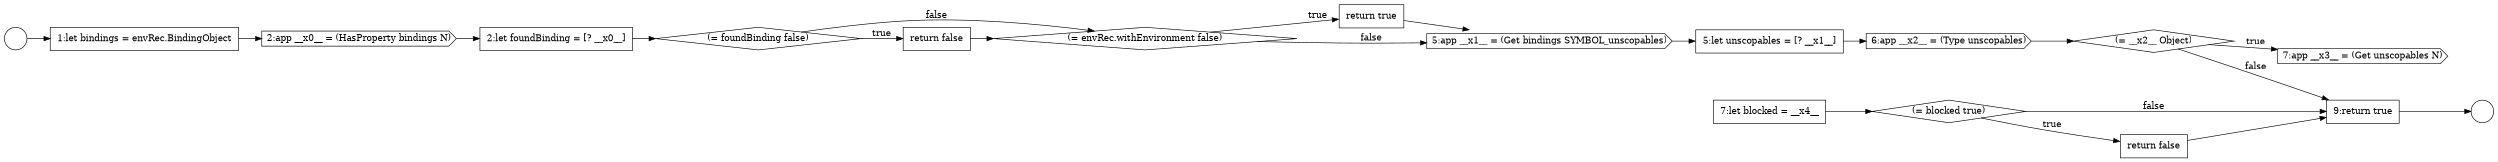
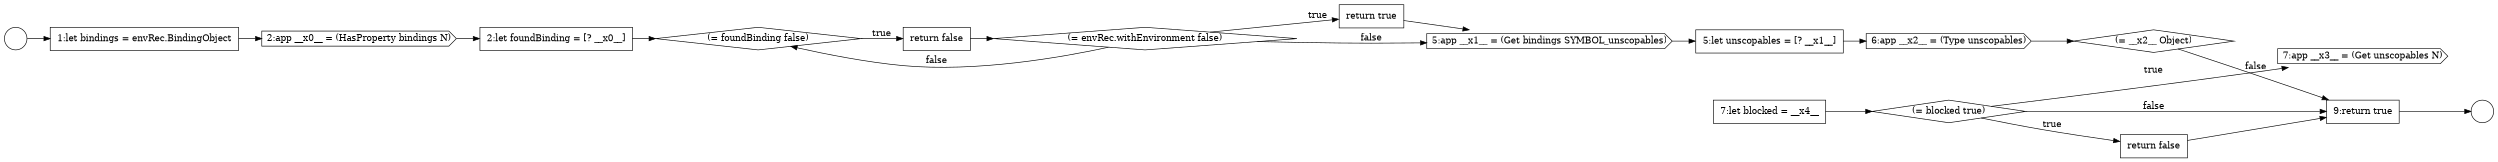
(944, 20) -> (953, 67)
(2240, 47) -> (2137, 88)
